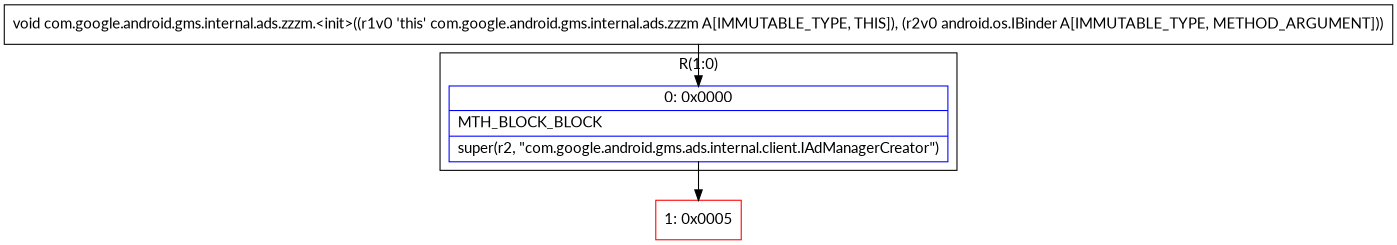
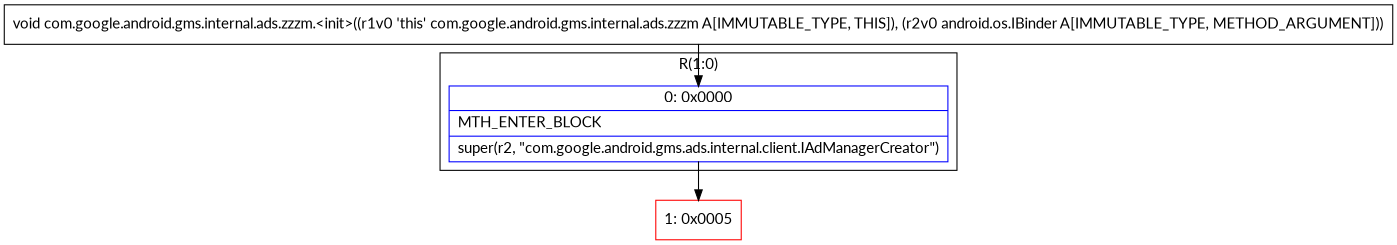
(530, 123) -> (530, 123)
